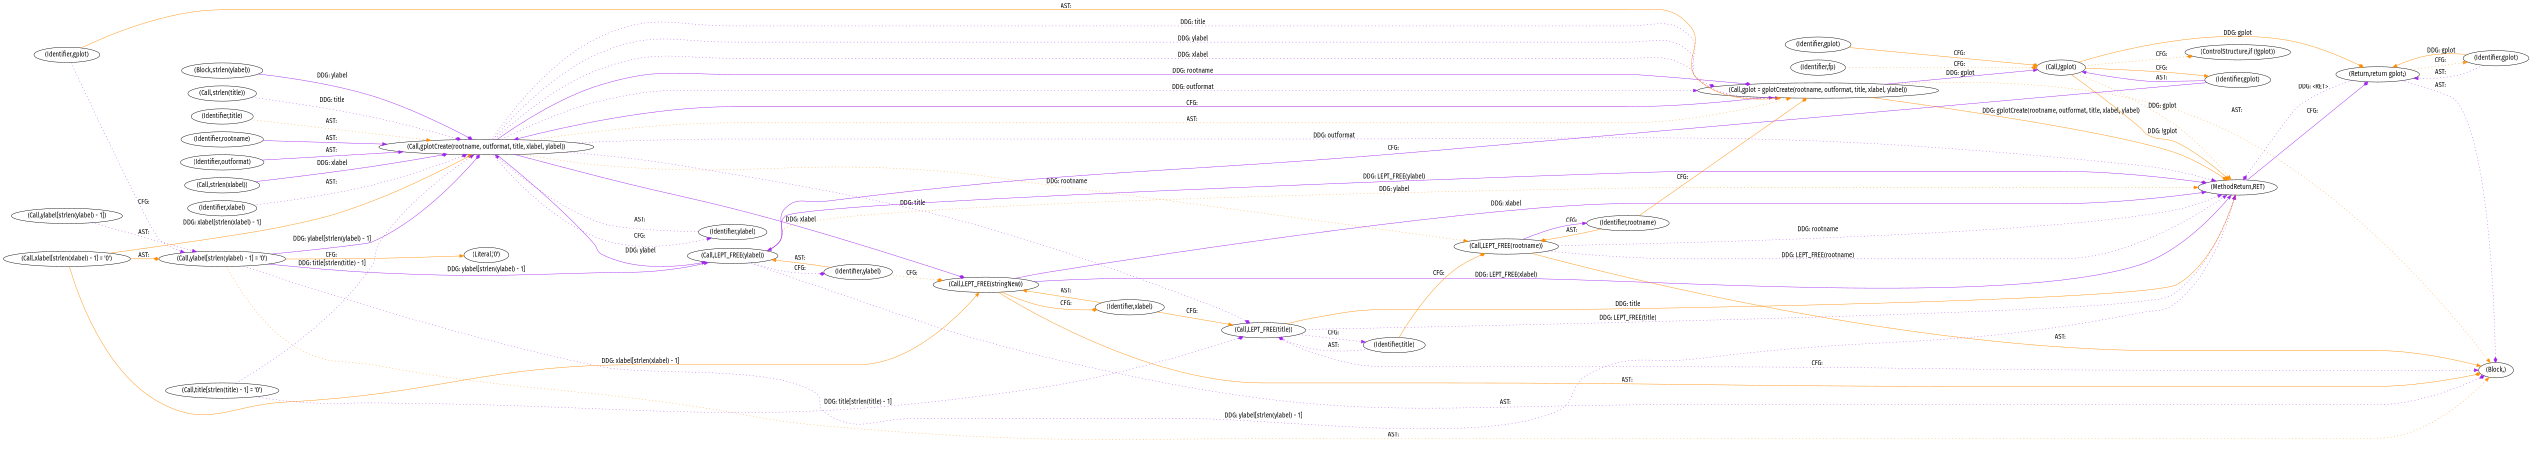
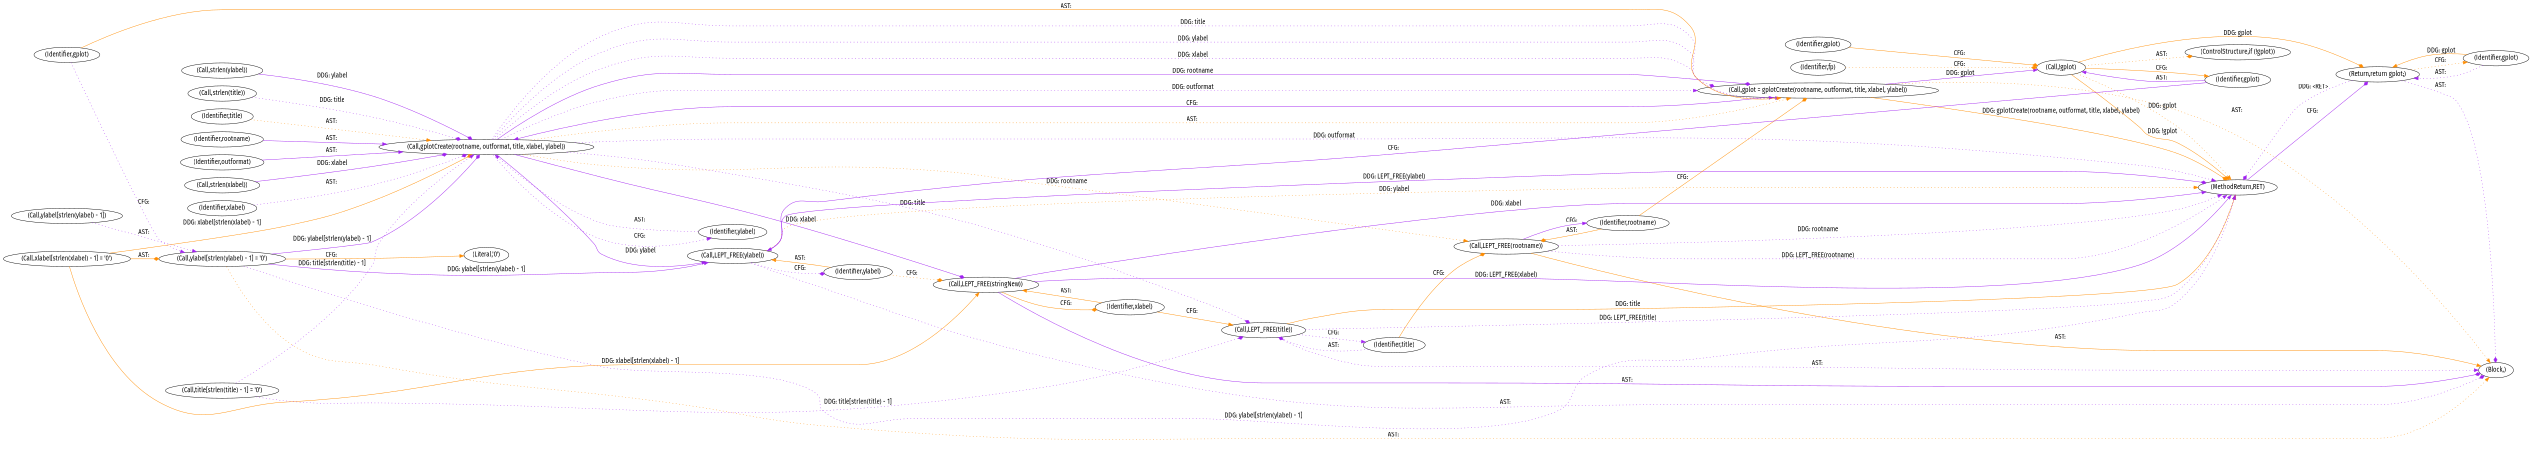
(2162, 55) -> (2162, 55)
(222, 71) -> (222, 71)
(1818, 364) -> (1818, 364)
(1728, 385) -> (1728, 385)
